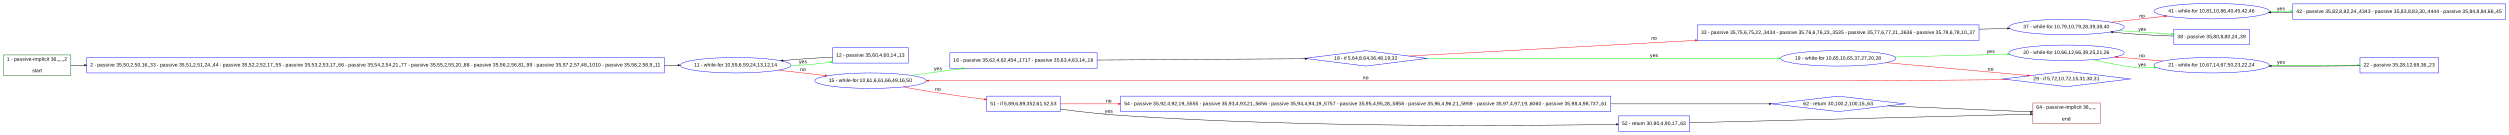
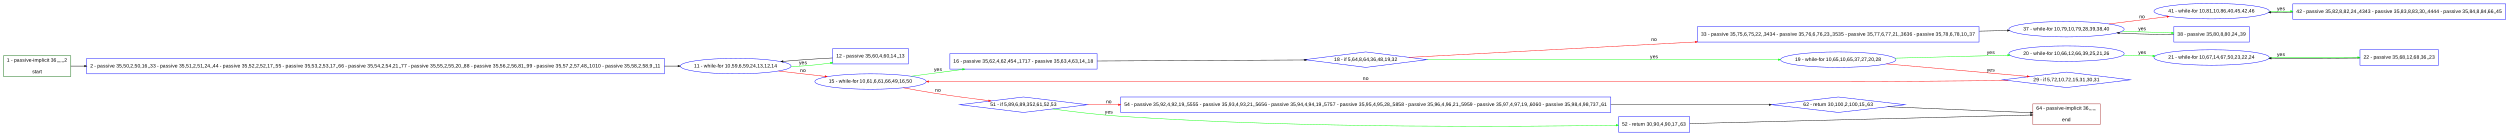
(2140, 59) -> none
(2399, 65) -> (2399, 58)
(1991, 69) -> (1991, 70)
(1023, 104) -> (1023, 105)
(1338, 124) -> (1334, 125)
